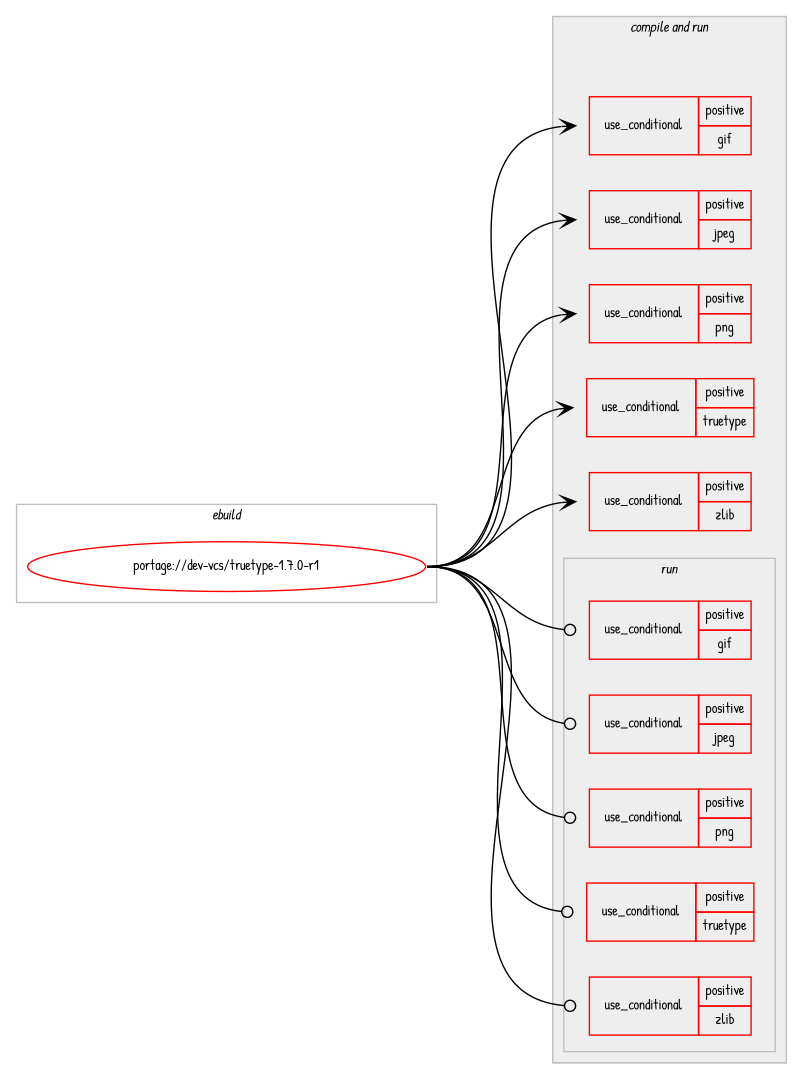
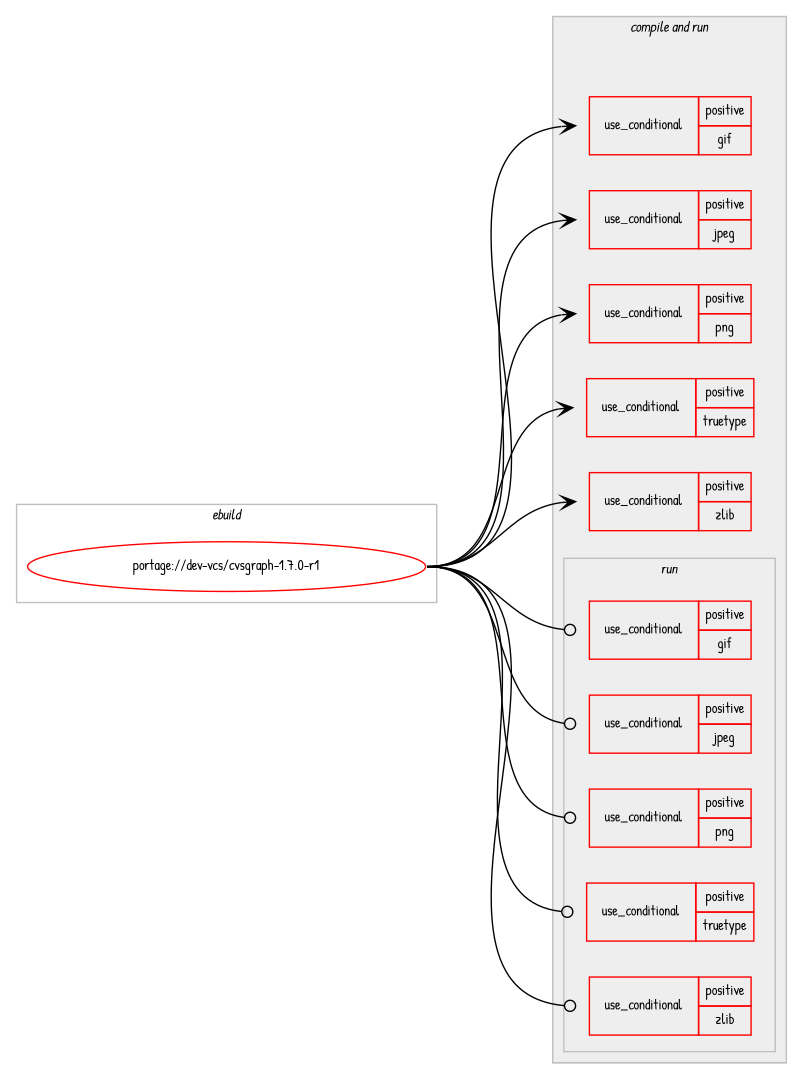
(227, 567) -> (227, 567)
